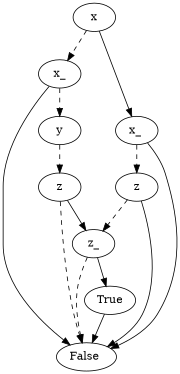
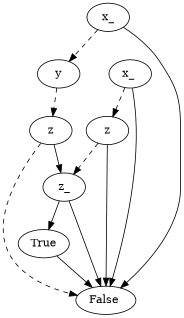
(94, 17) -> none
(77, 295) -> (84, 240)
